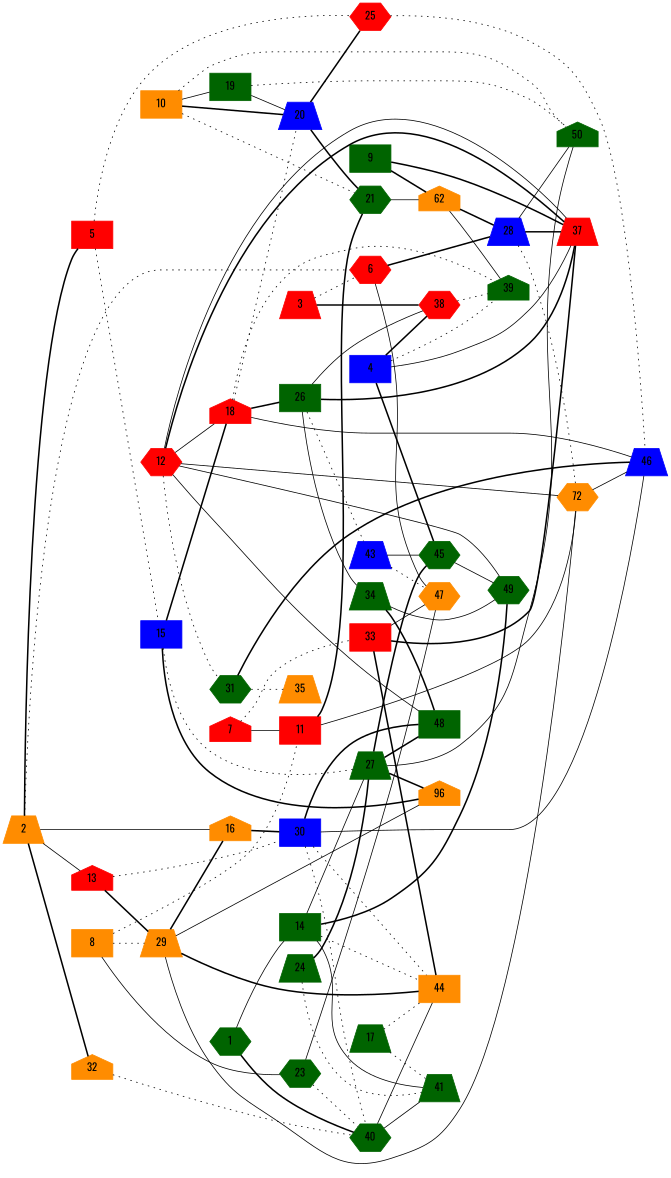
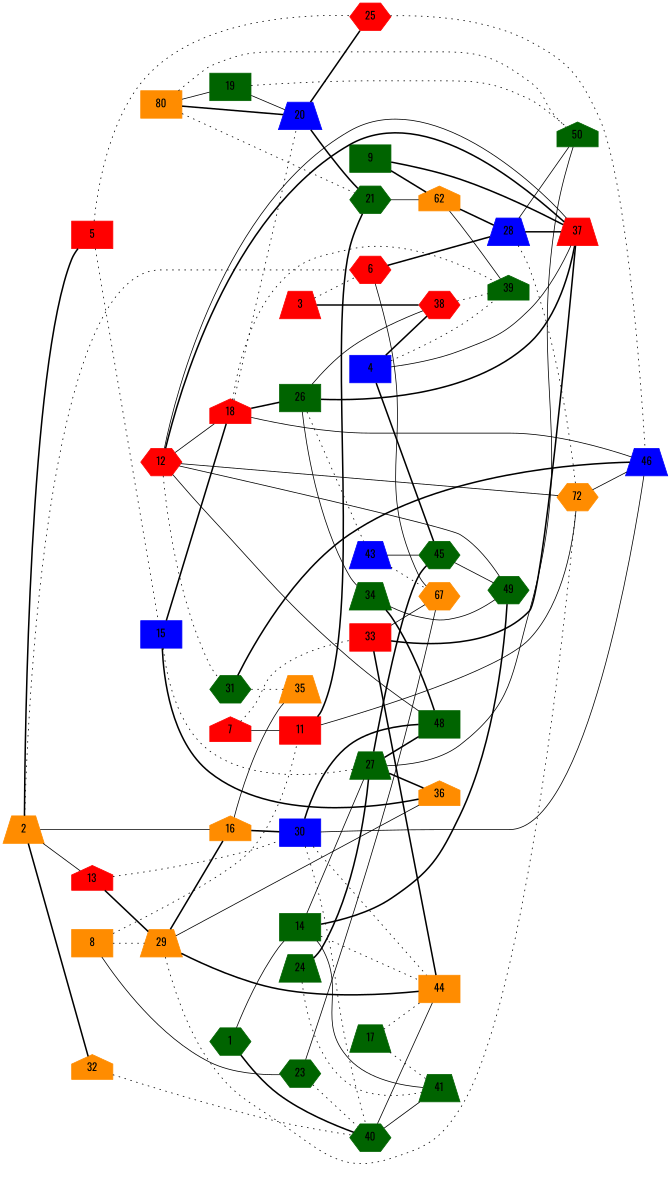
(161, 104) -> (161, 104)
(439, 596) -> (439, 596)
none -> (254, 758)
(439, 795) -> (439, 795)
(495, 1019) -> (495, 1019)
